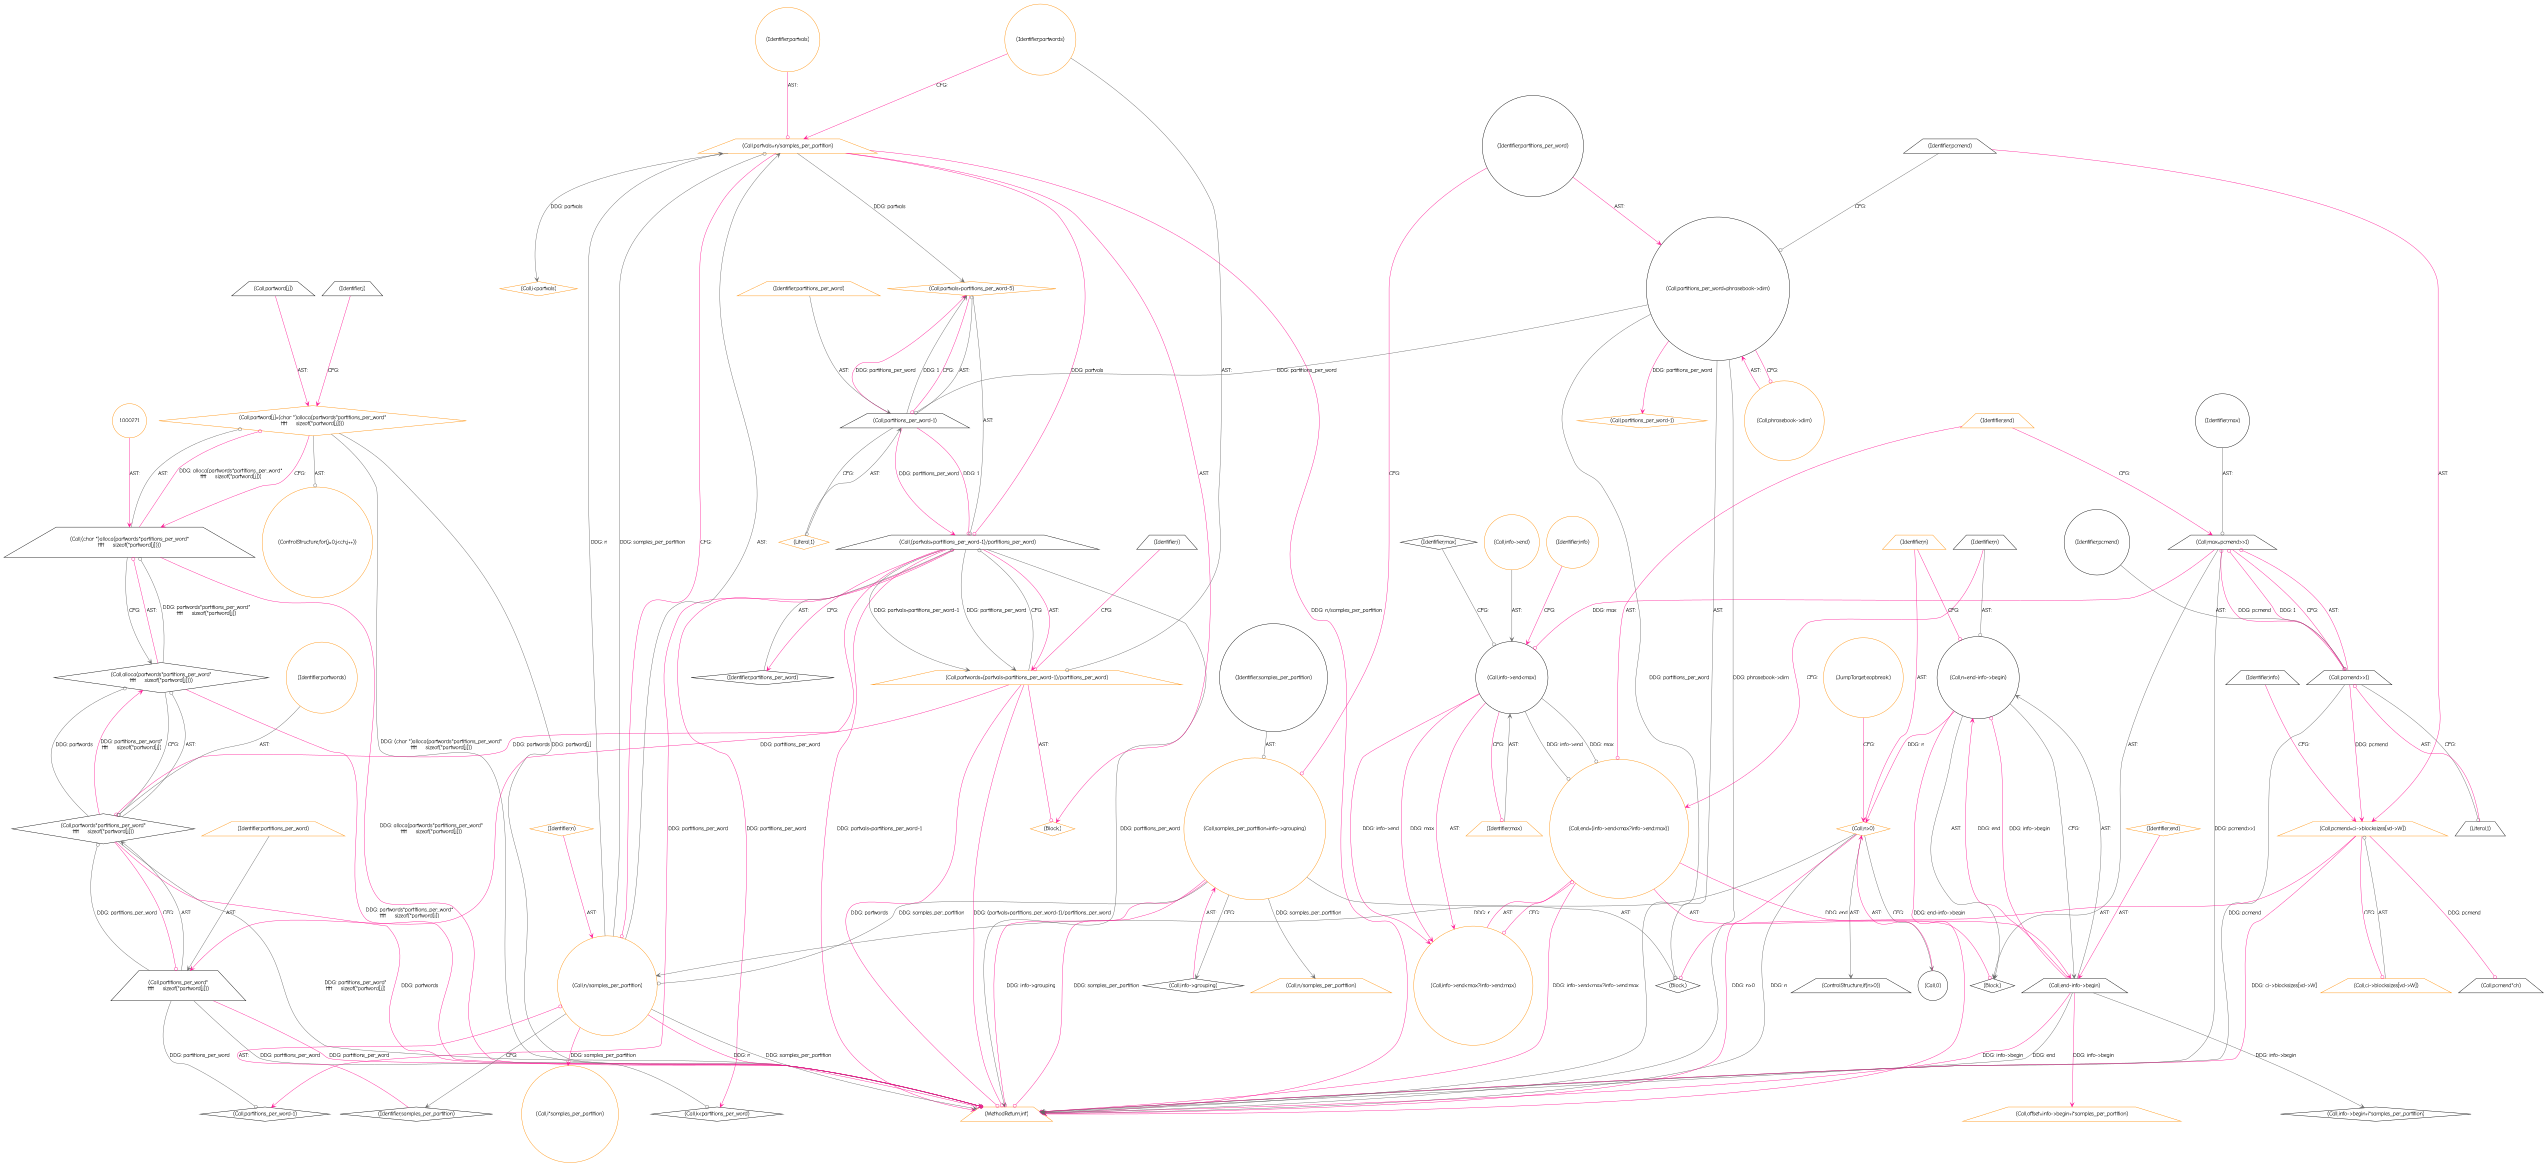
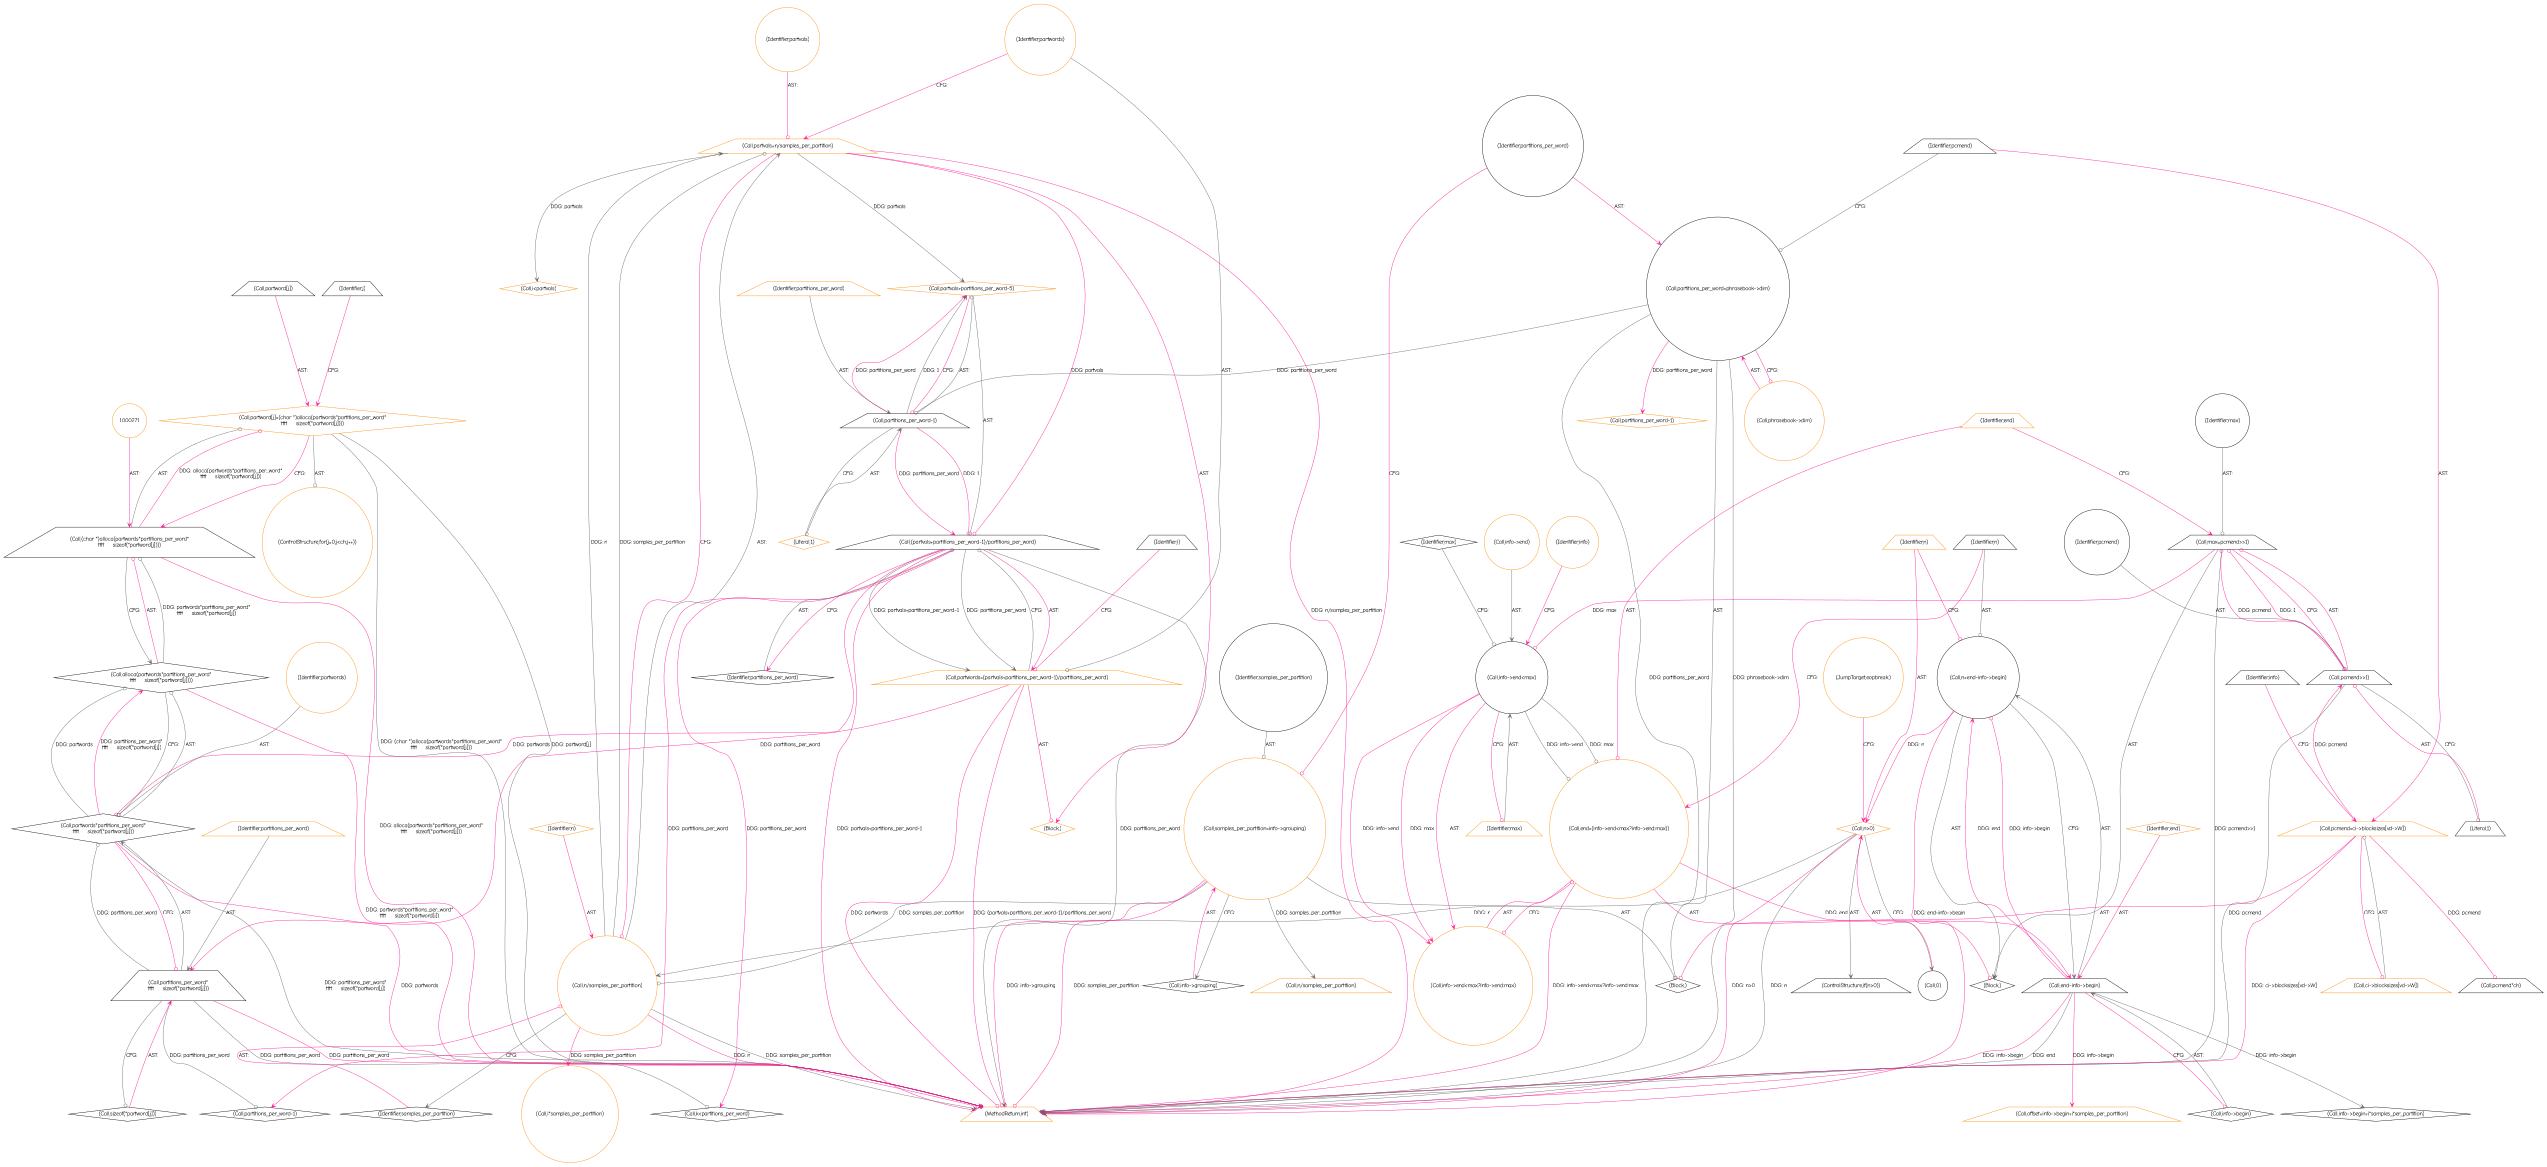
(2356, 751) -> (2317, 757)
none -> (128, 1114)
none -> (2231, 1114)
